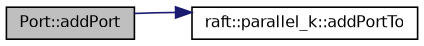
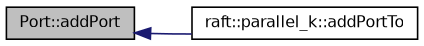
(155, 13) -> (171, 34)
